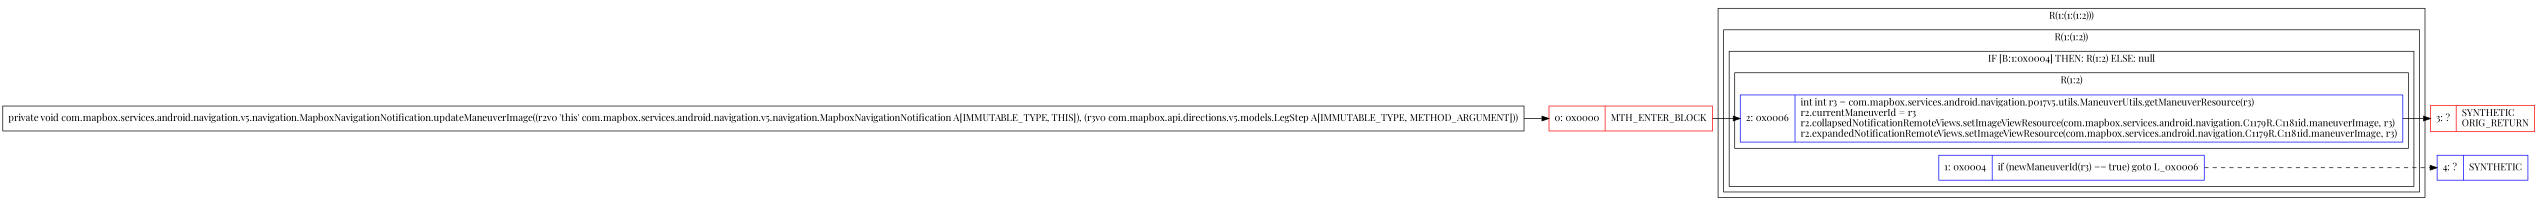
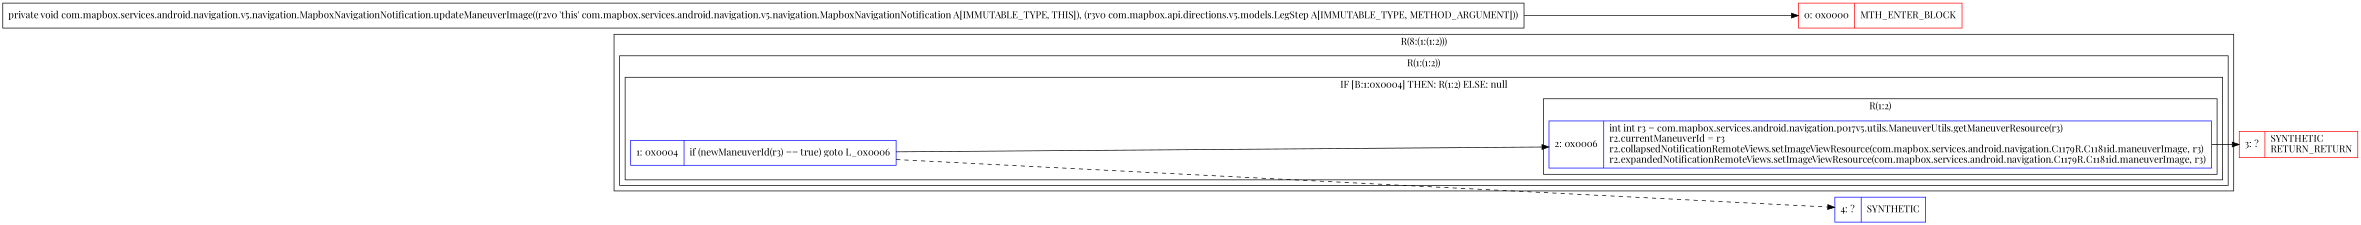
(2072, 16) -> (1424, 42)
(1723, 119) -> (1219, 149)
(2495, 123) -> (2311, 149)
